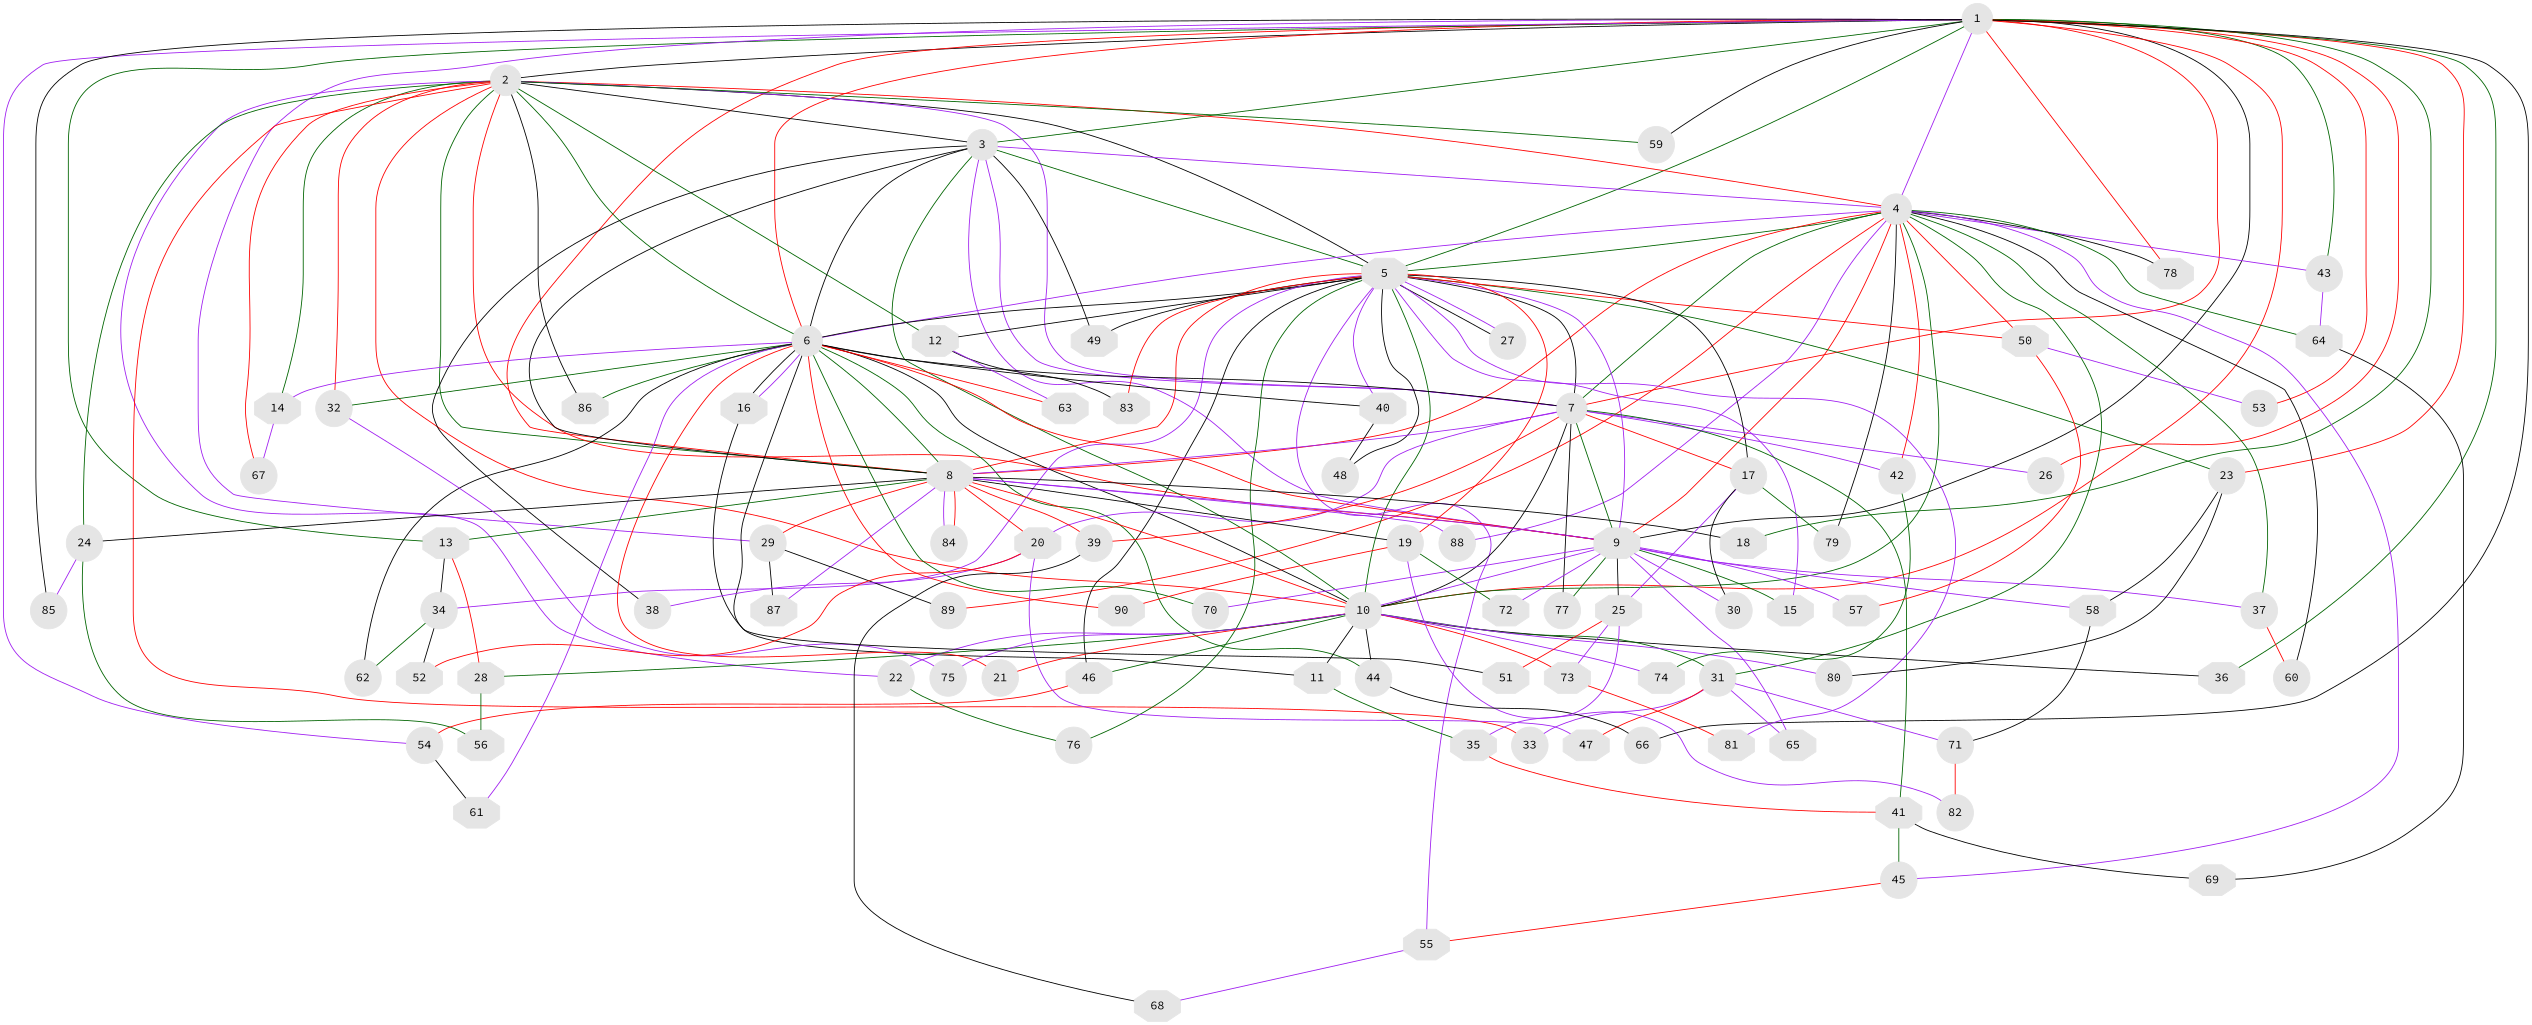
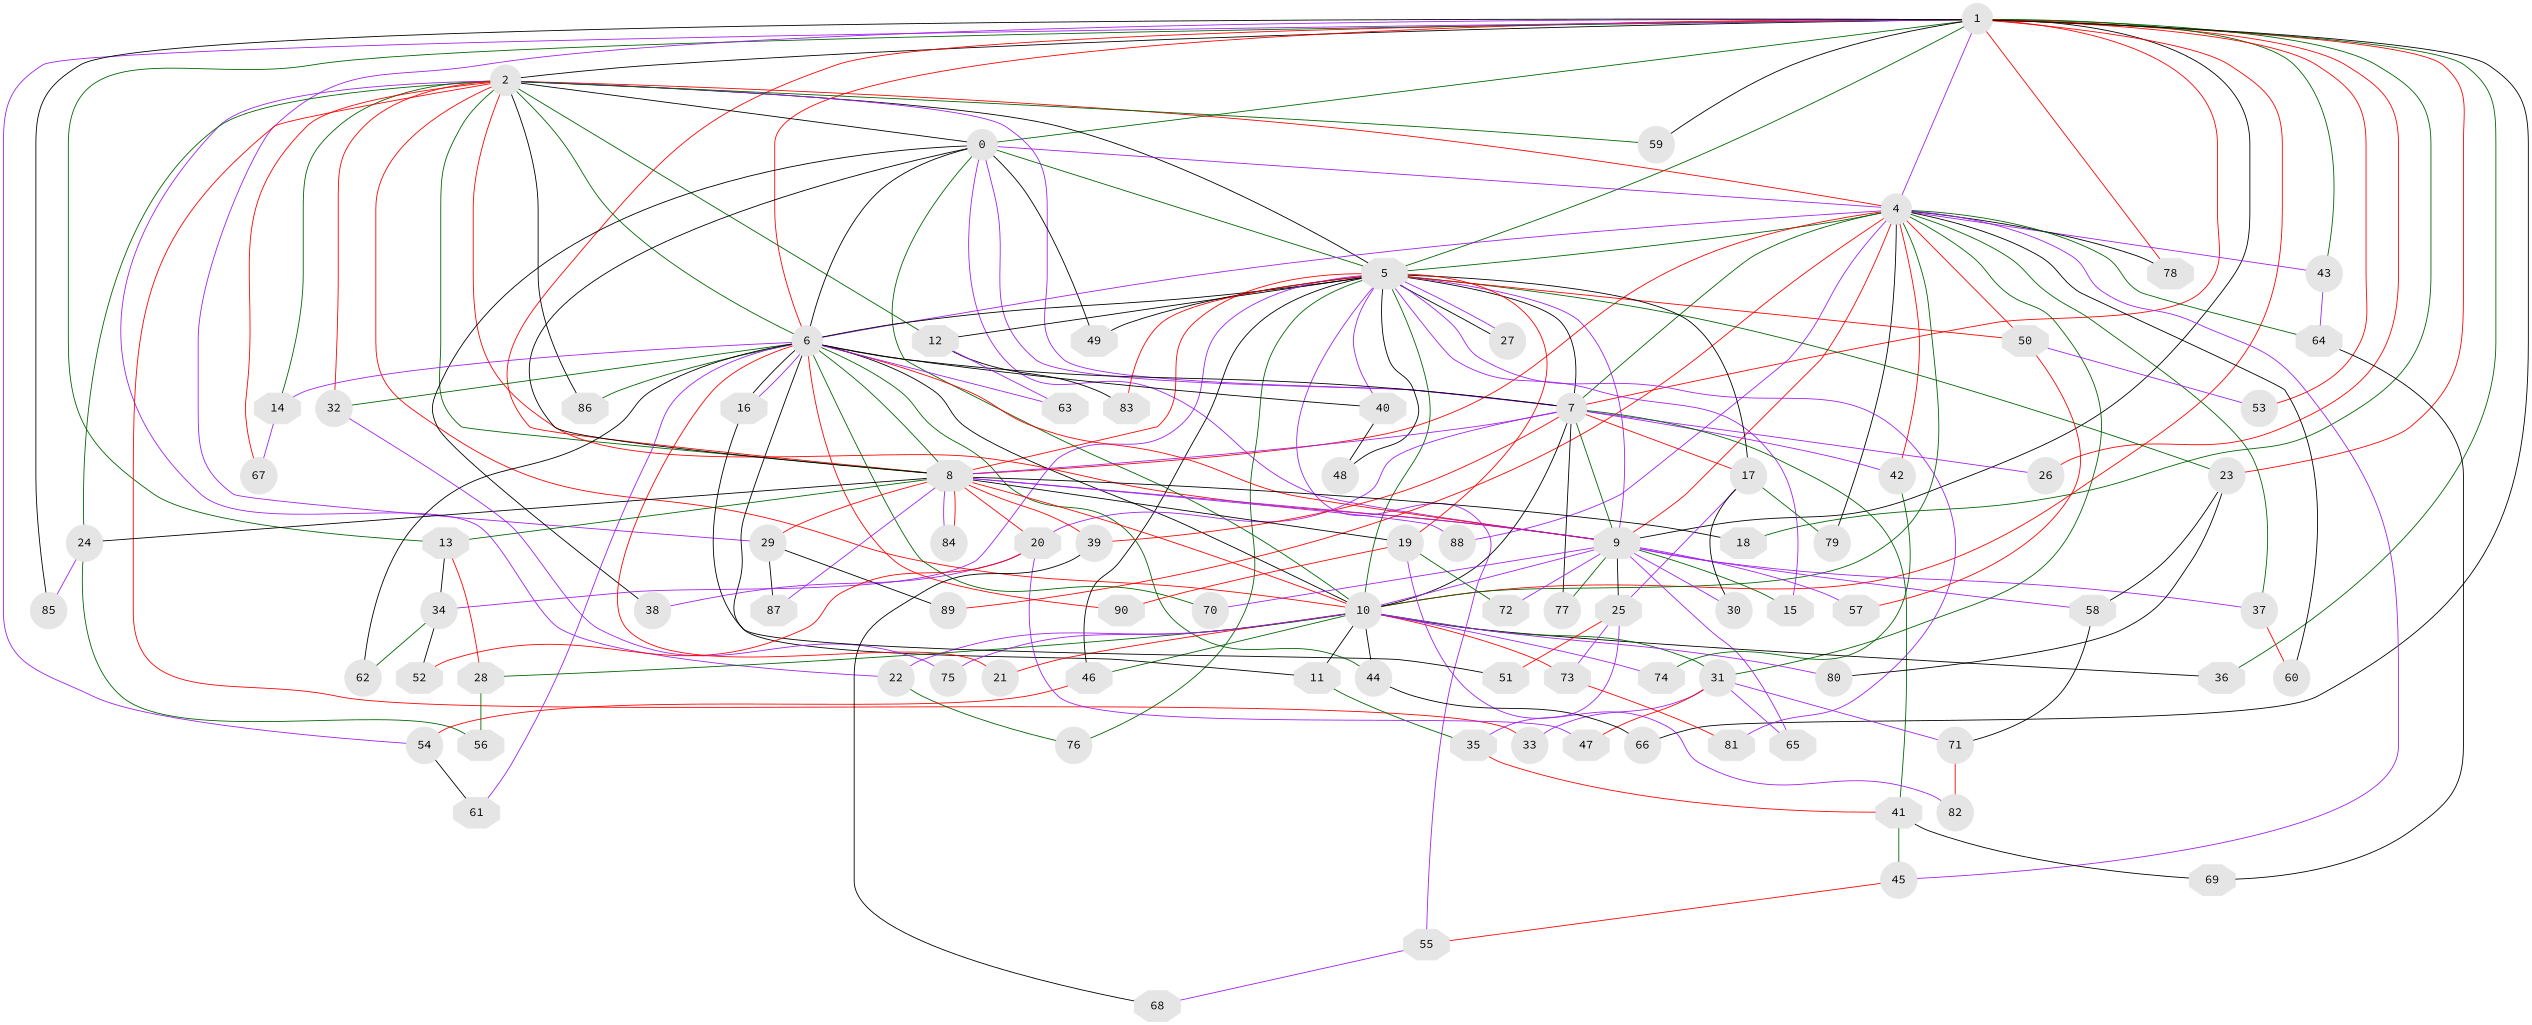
(982, 145) -> (982, 145)
(954, 379) -> (954, 379)
